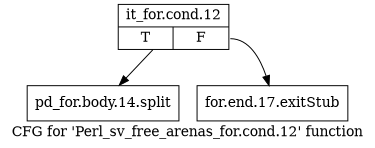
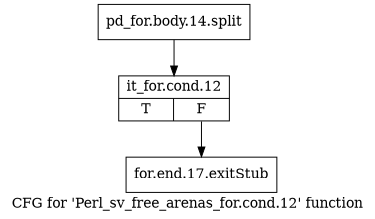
(139, 64) -> (174, 53)
